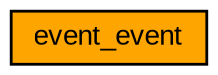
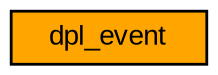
(109, 38) -> (109, 38)
